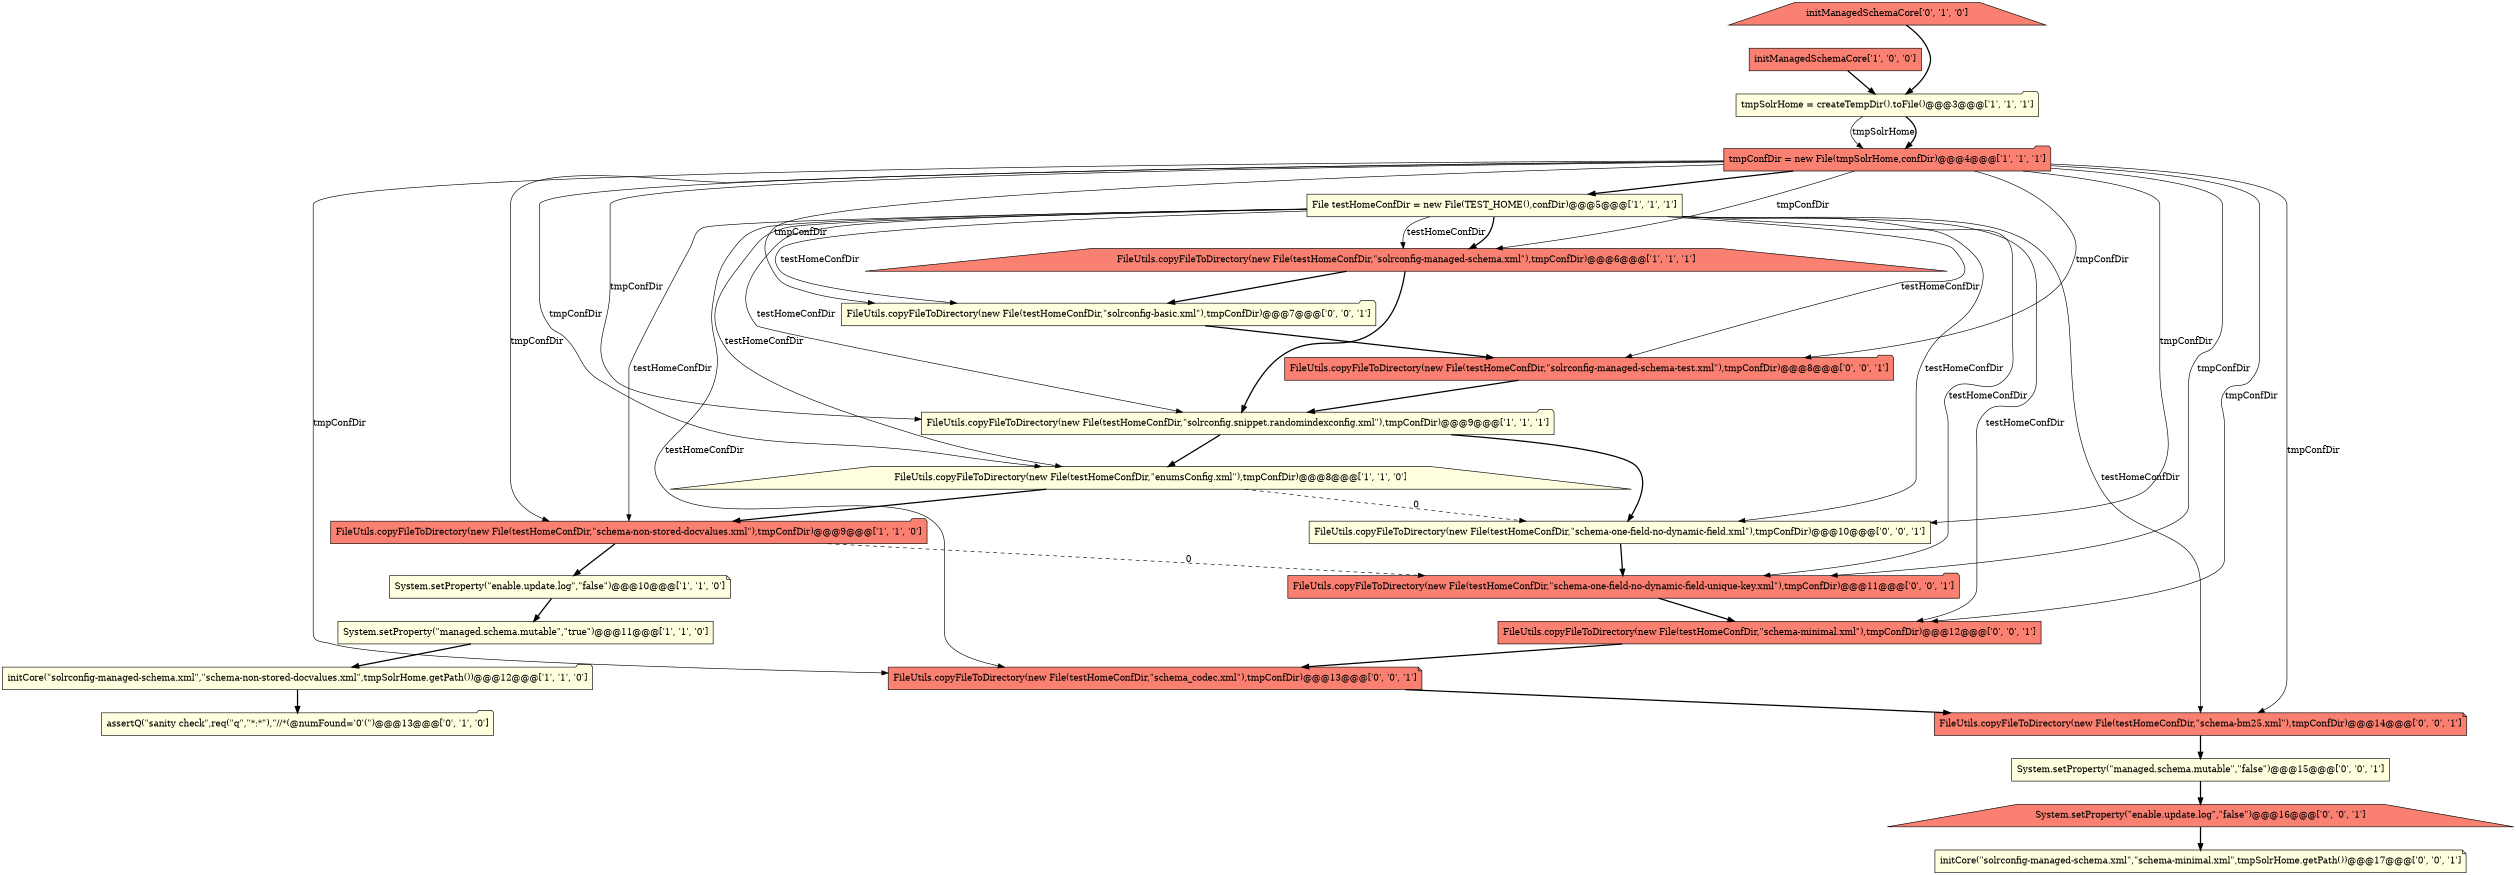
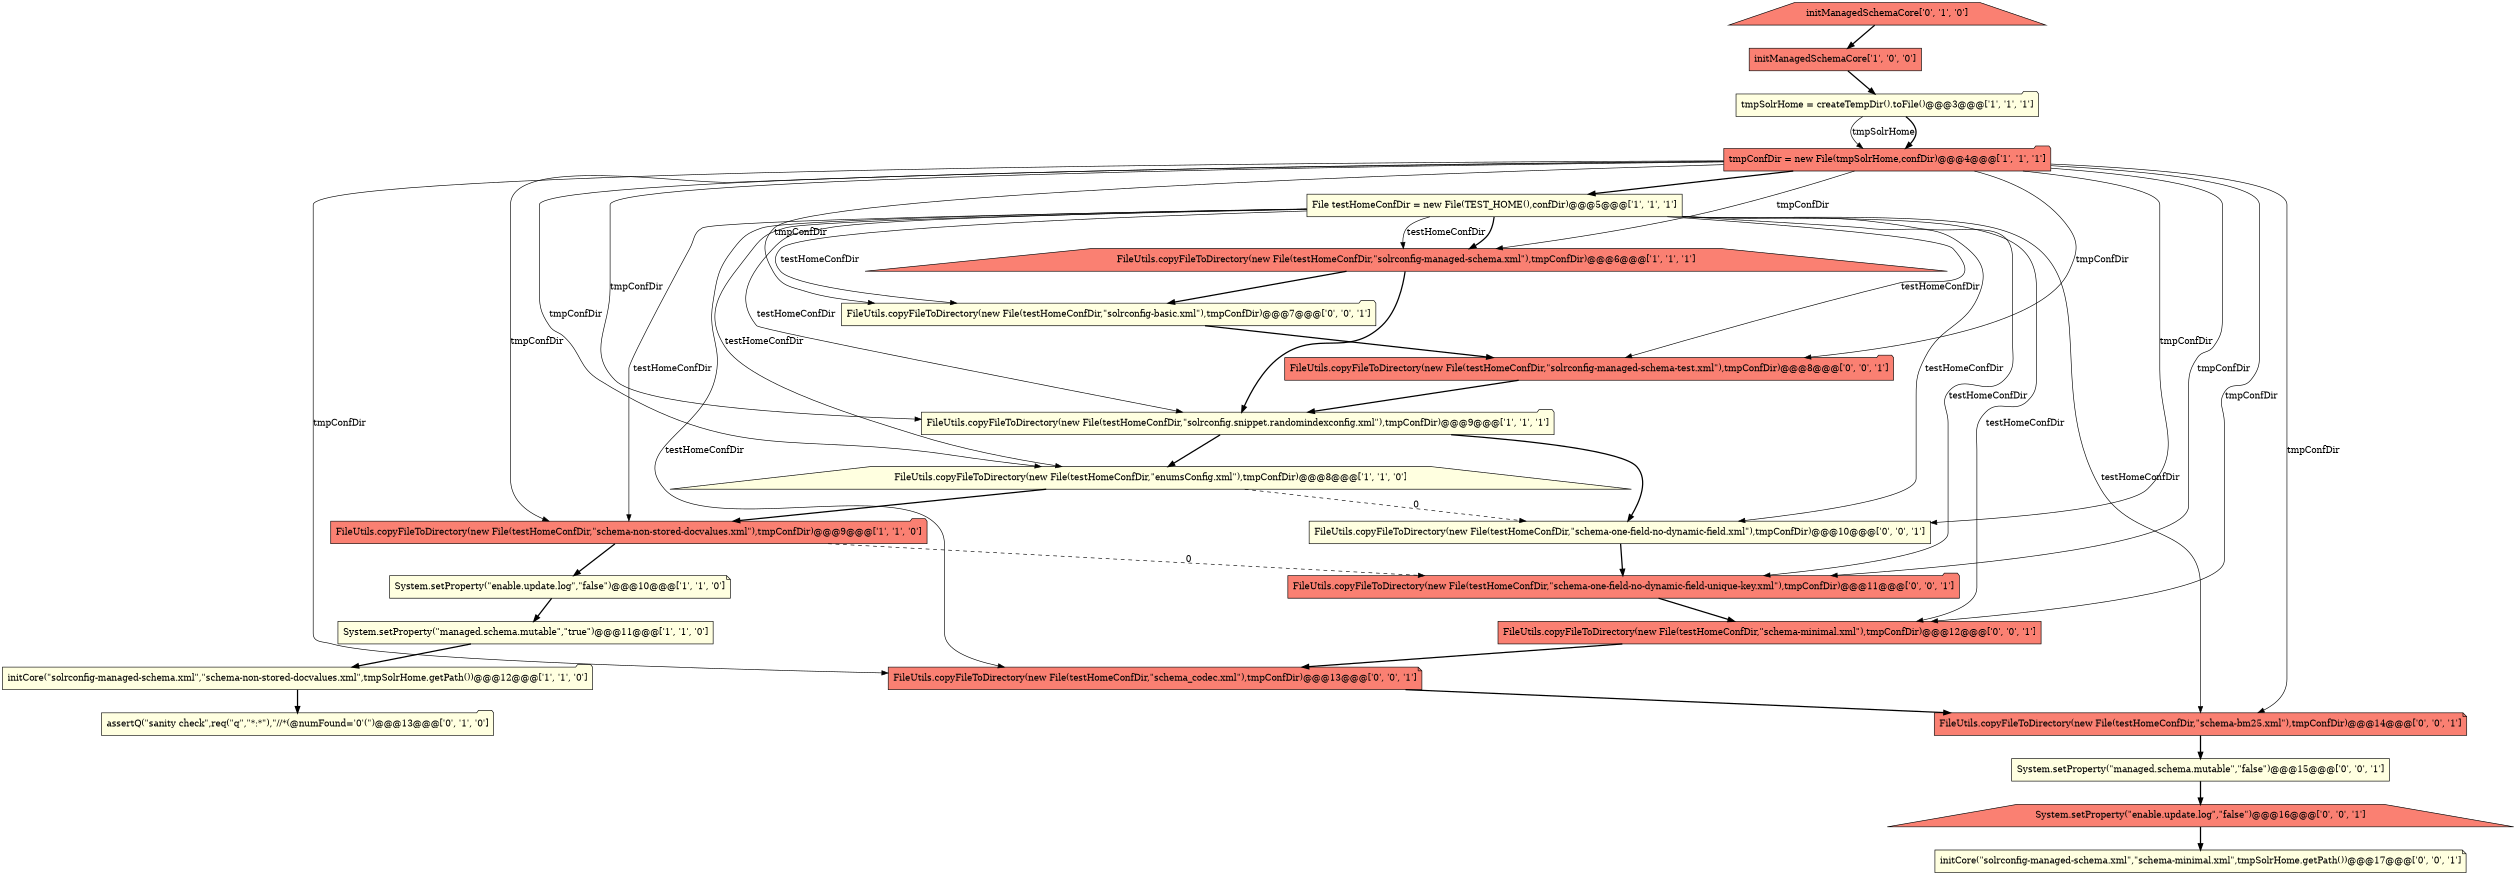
(1930, 56) -> (1864, 35)
